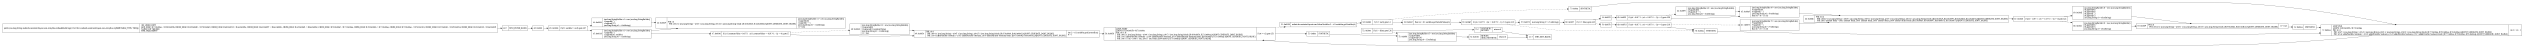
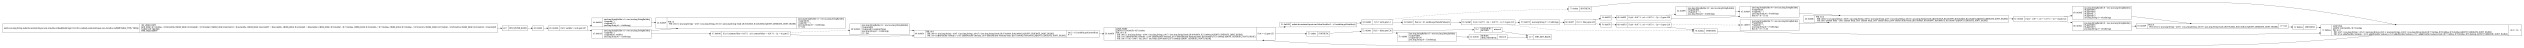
(1363, 35) -> (1345, 32)
